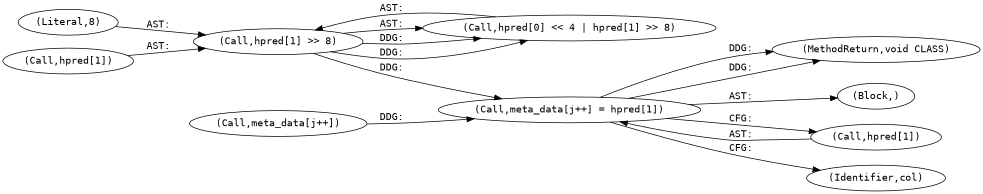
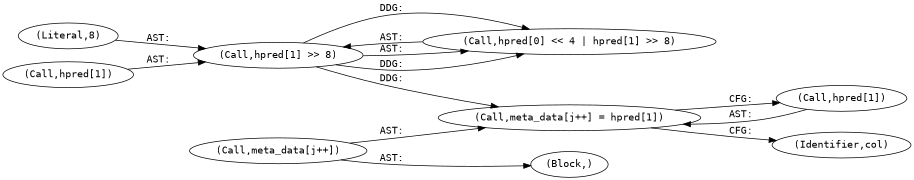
(876, 50) -> none
(760, 101) -> (432, 166)
(395, 117) -> (395, 131)
